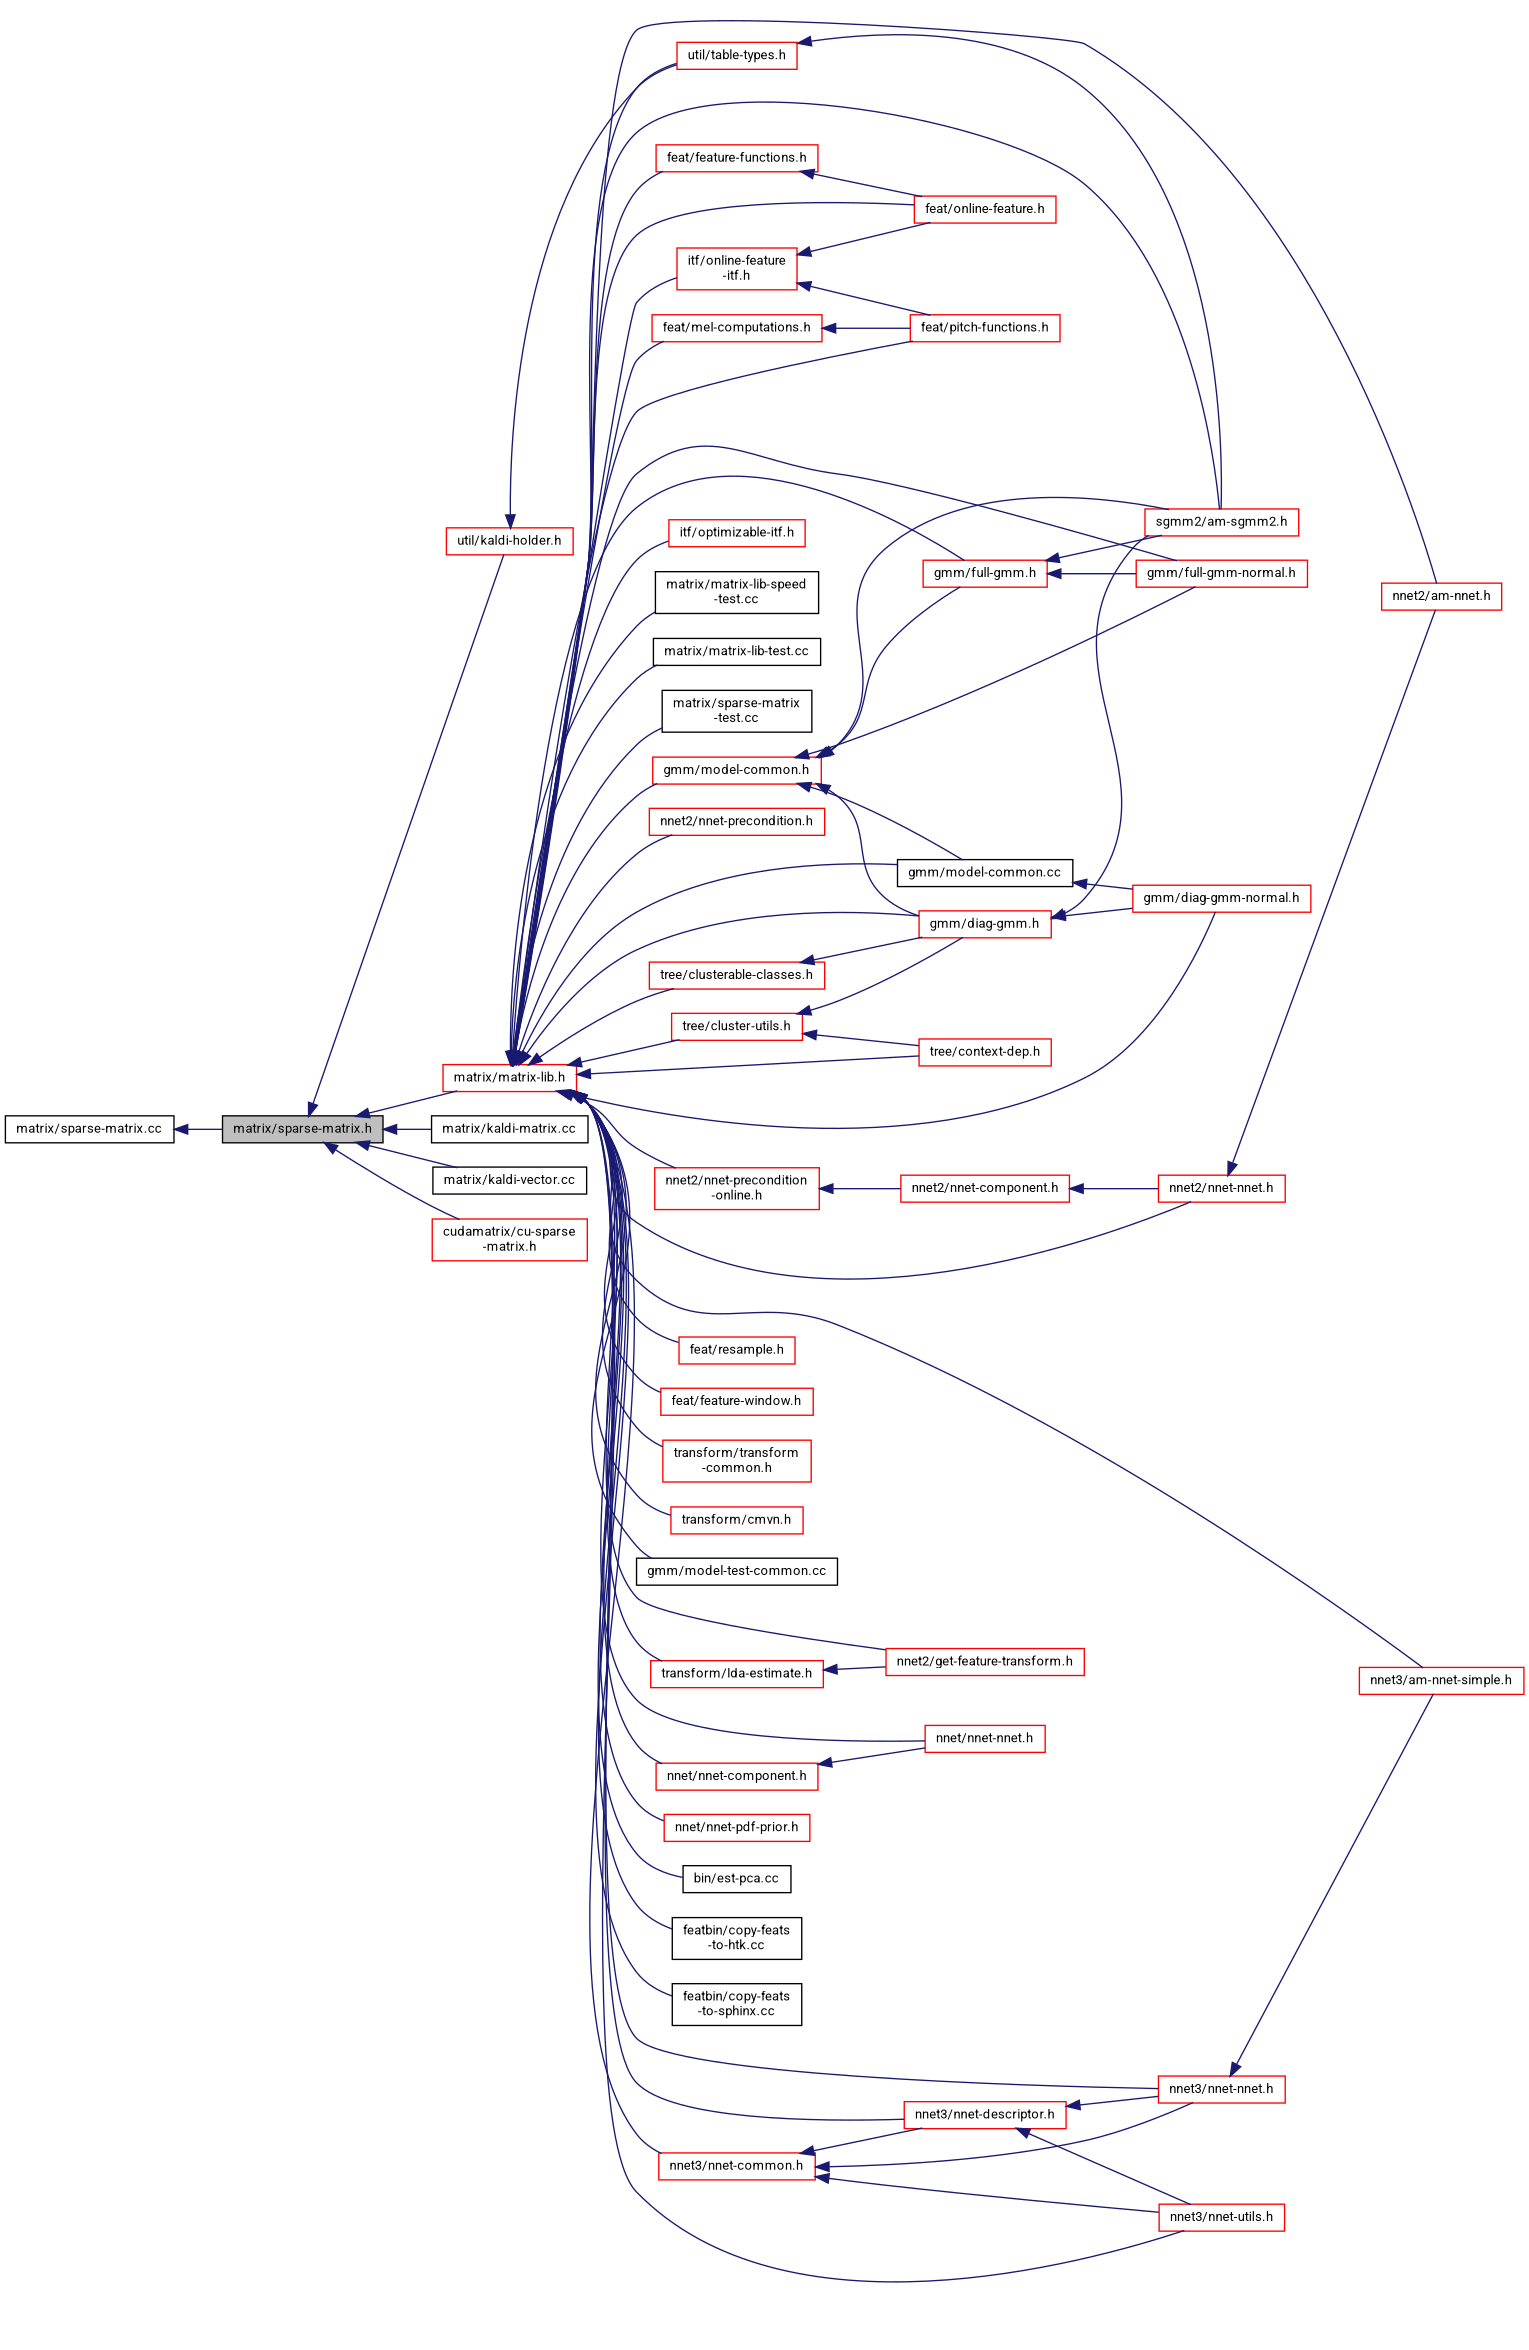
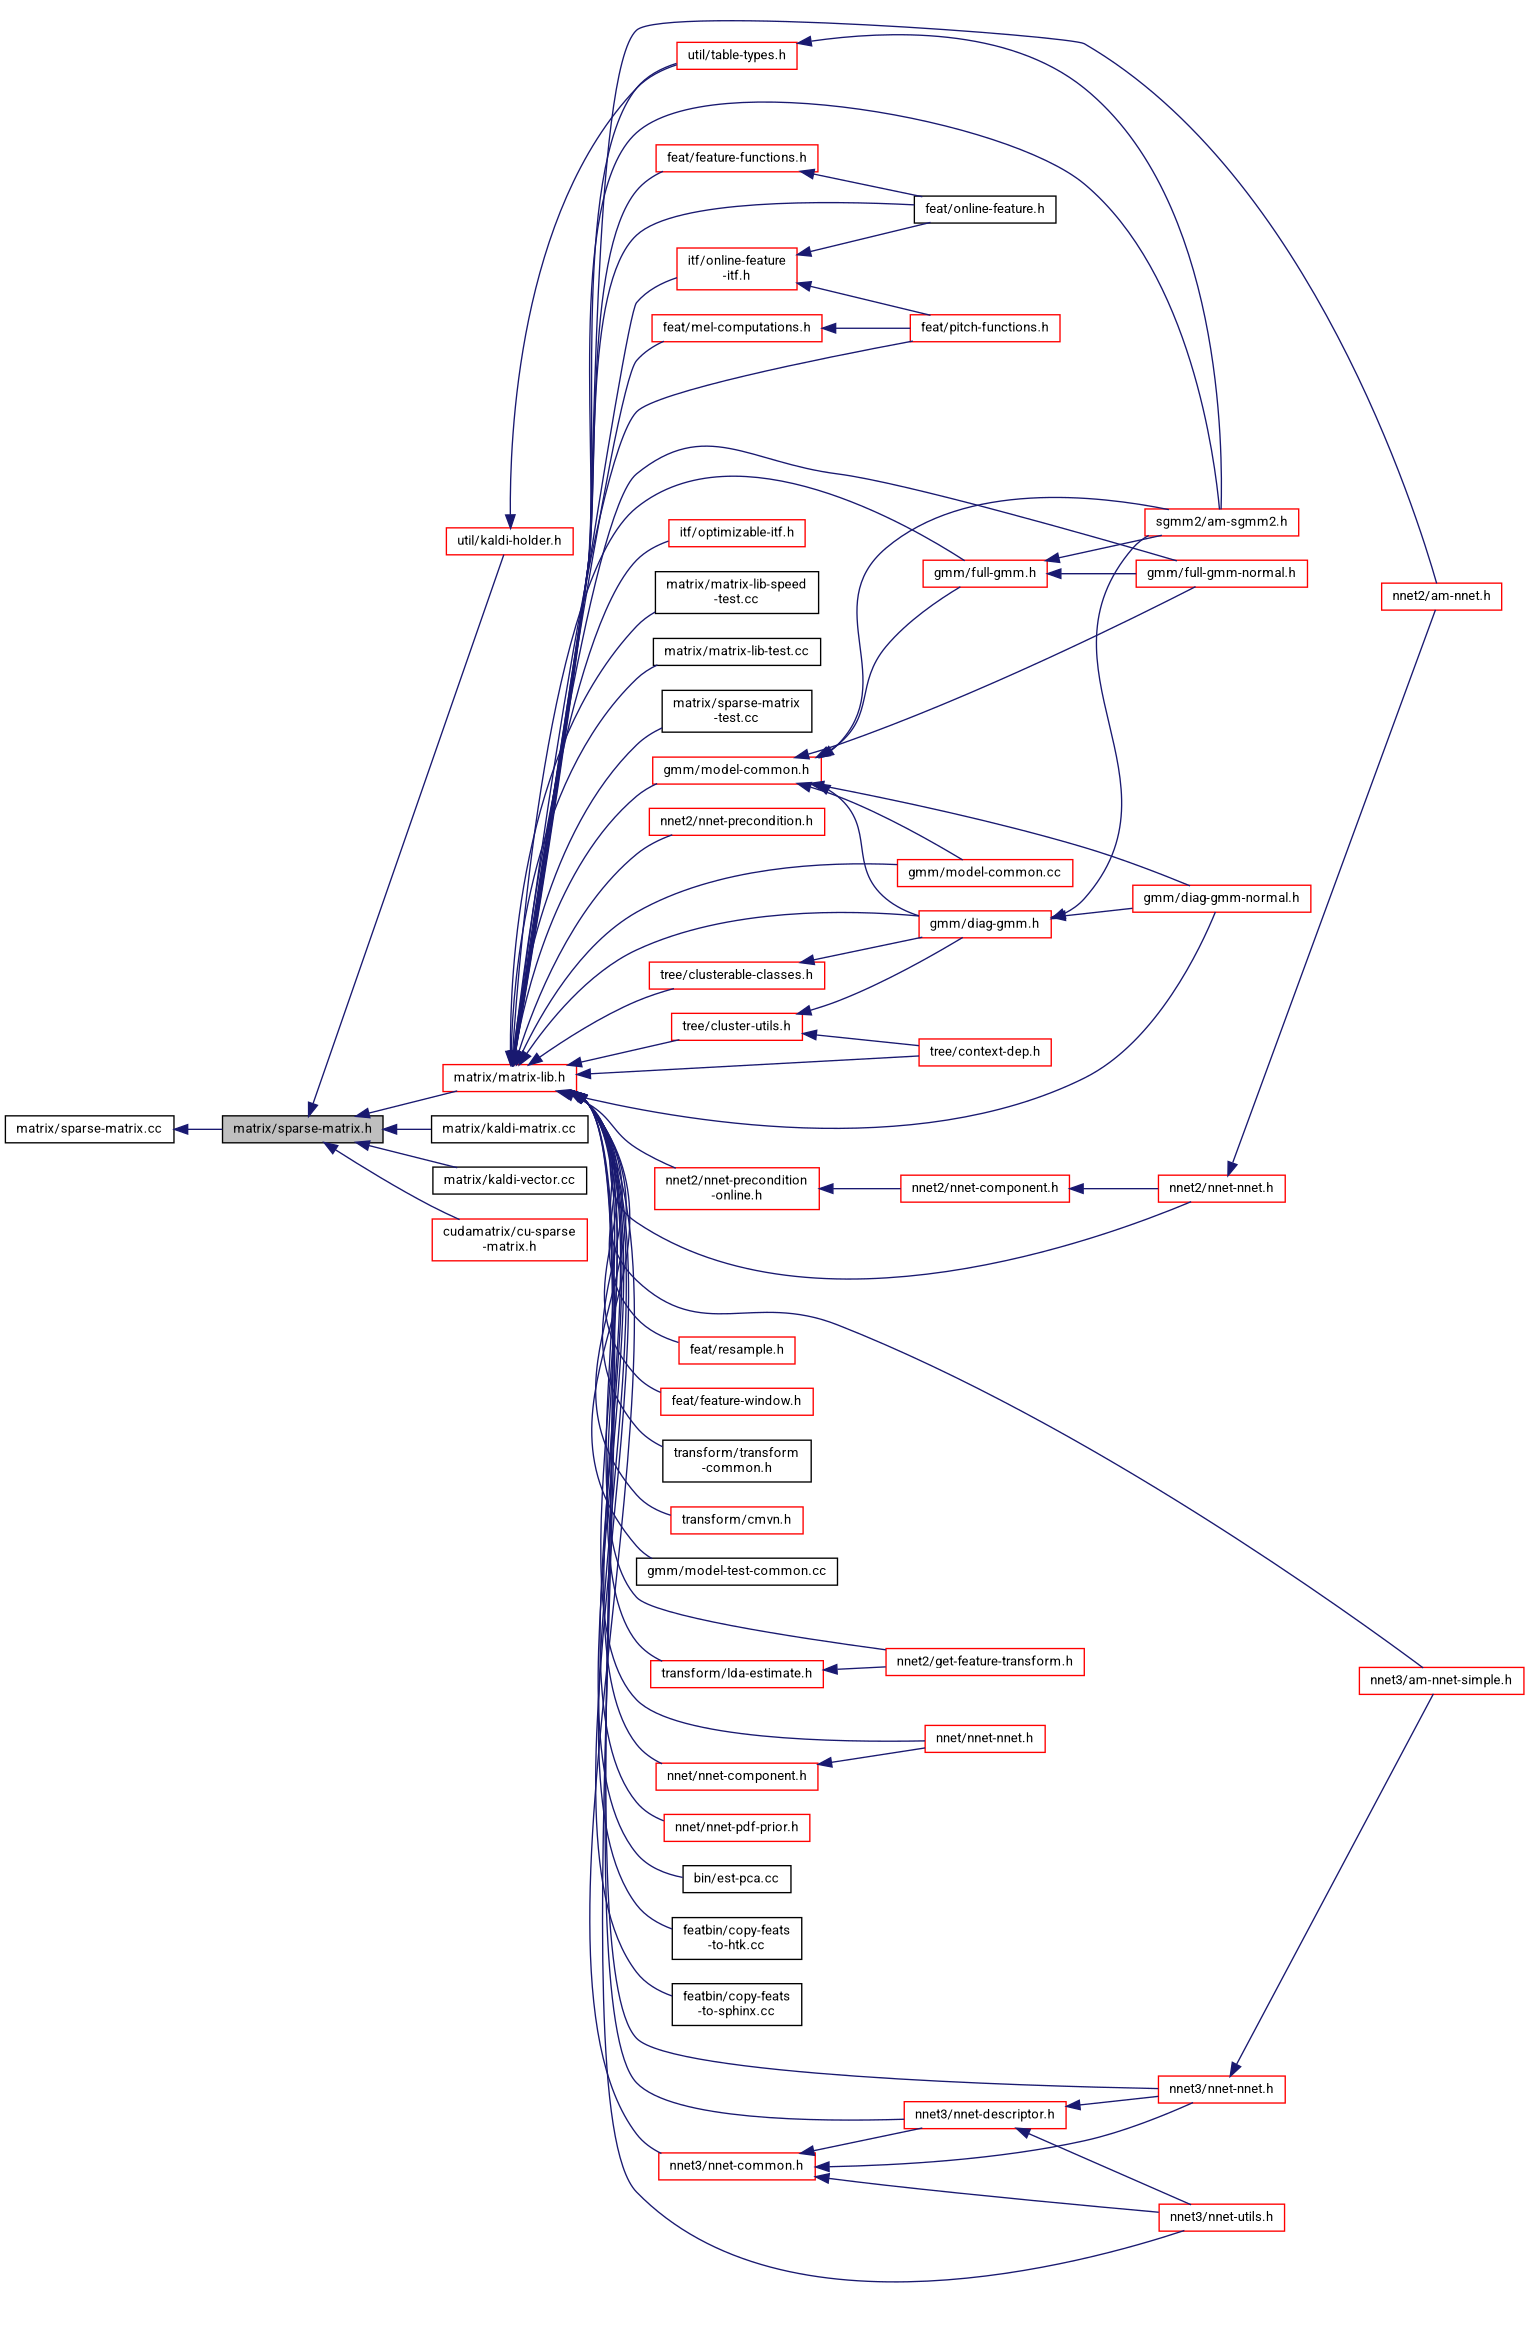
(985, 210) -> (985, 210)
(985, 873) -> (985, 873)
(1110, 887) -> (1009, 827)
(737, 1461) -> (737, 1461)
